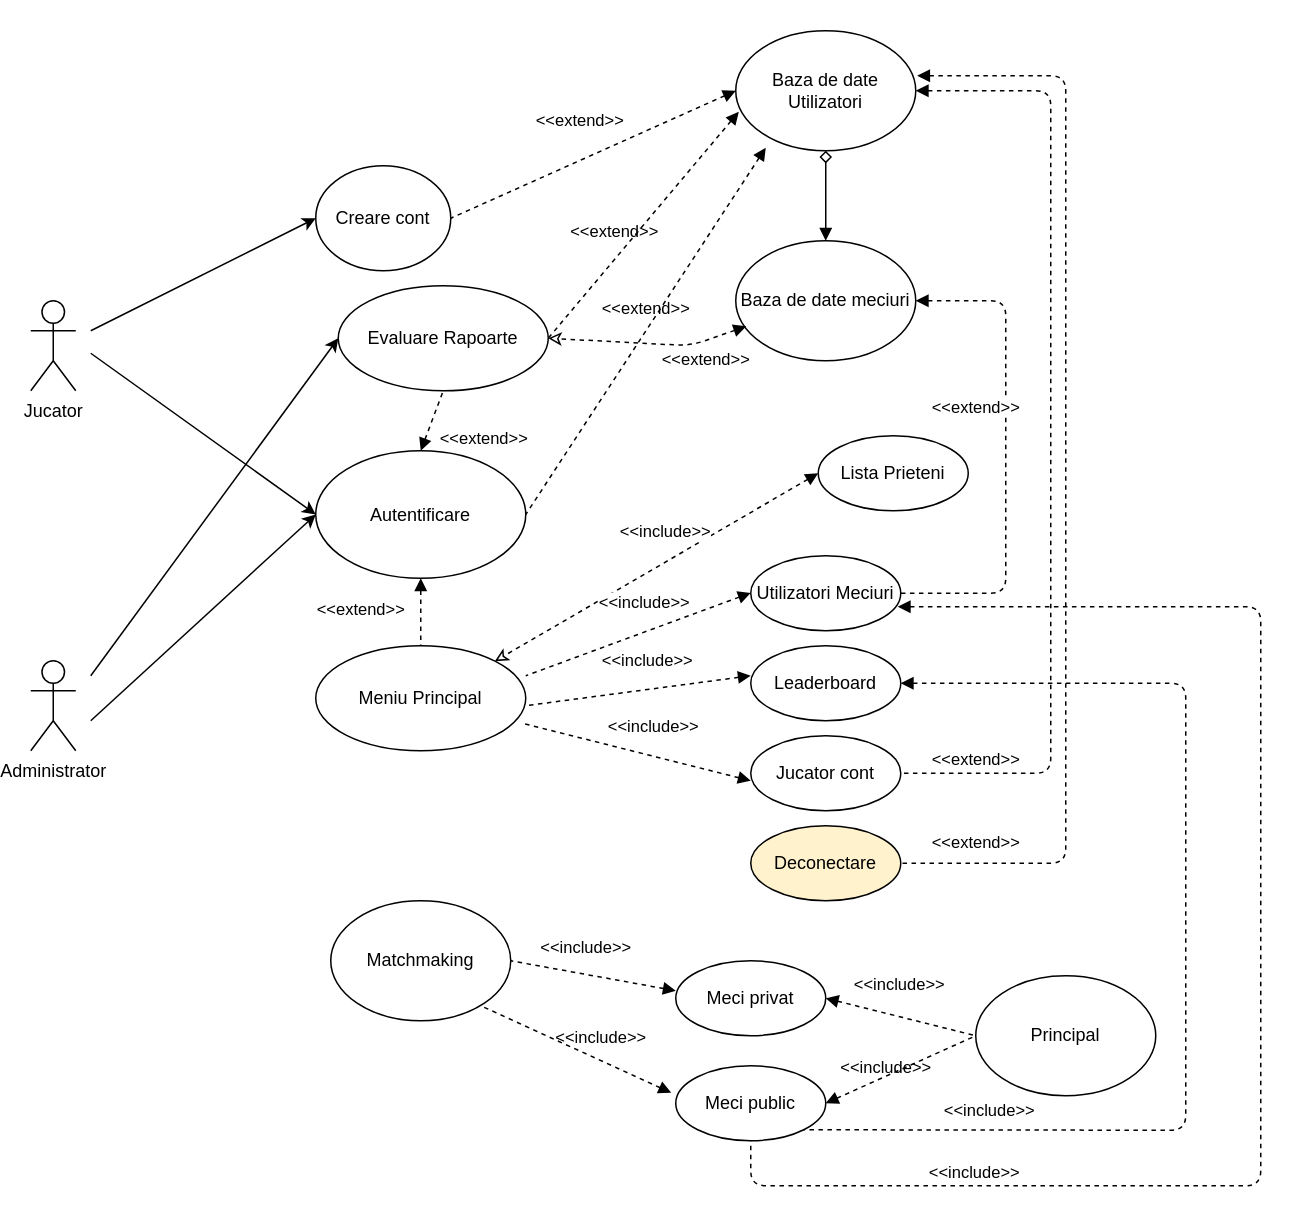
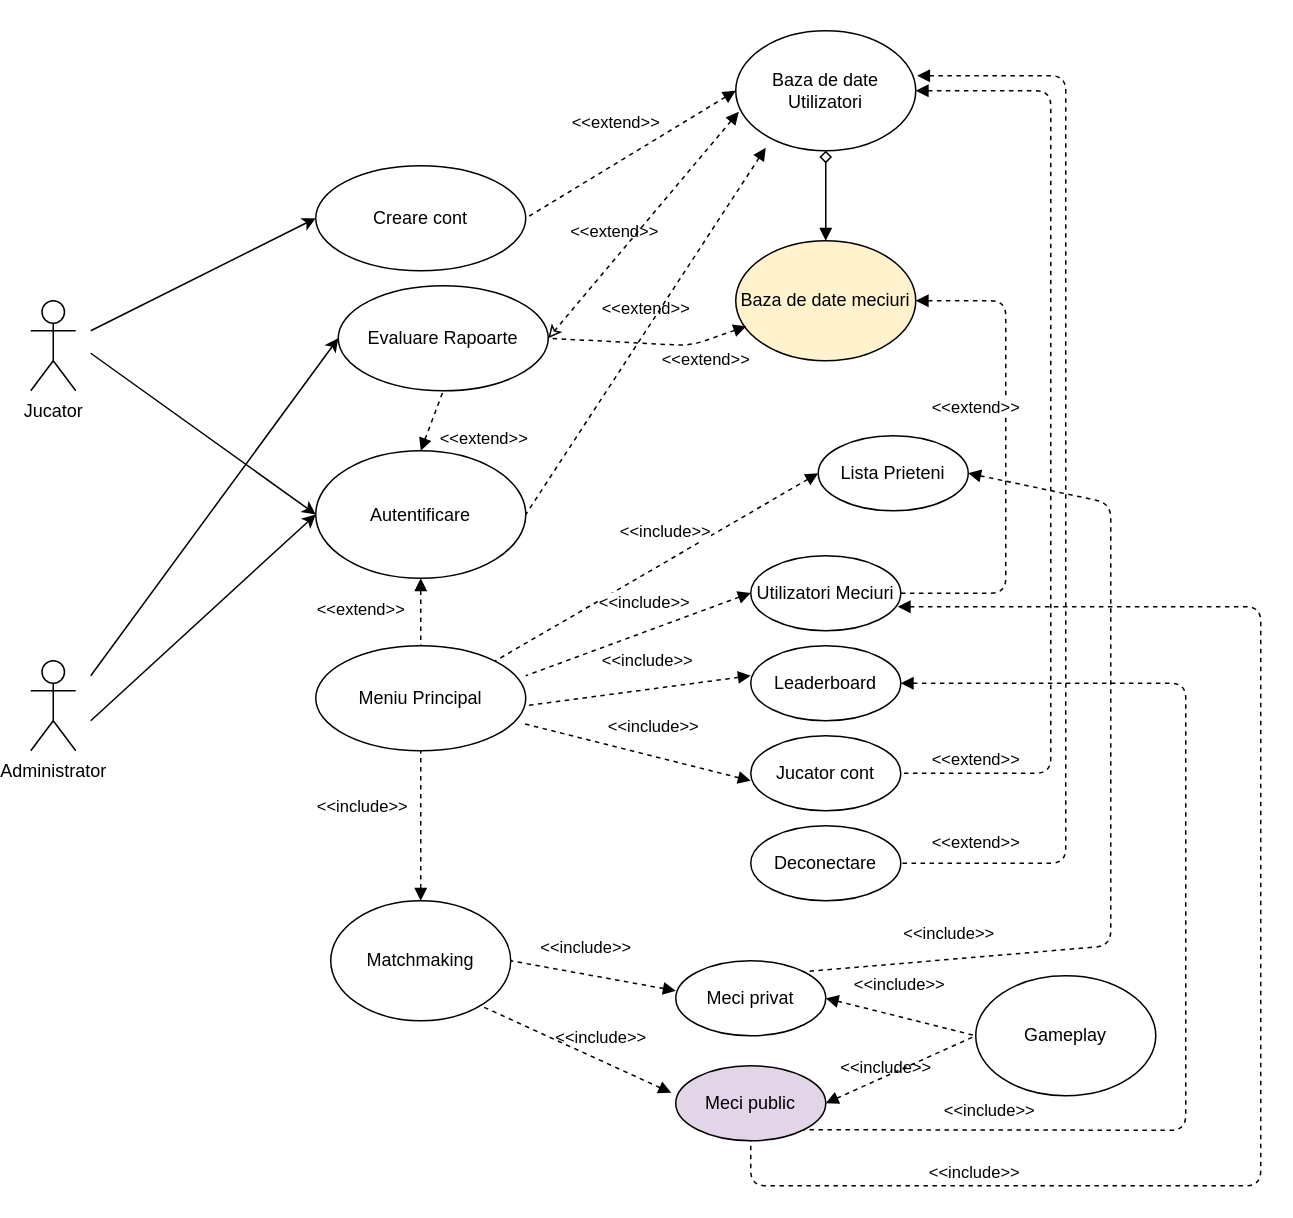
(383, 218) -> (421, 218)
(826, 301) -> (826, 301)
(553, 332) -> (556, 329)
(560, 339) -> (555, 339)
(505, 655) -> (501, 658)
none -> (1111, 810)
none -> (421, 820)
(826, 863) -> (826, 863)
(1066, 1036) -> (1066, 1036)
(751, 1103) -> (751, 1103)
